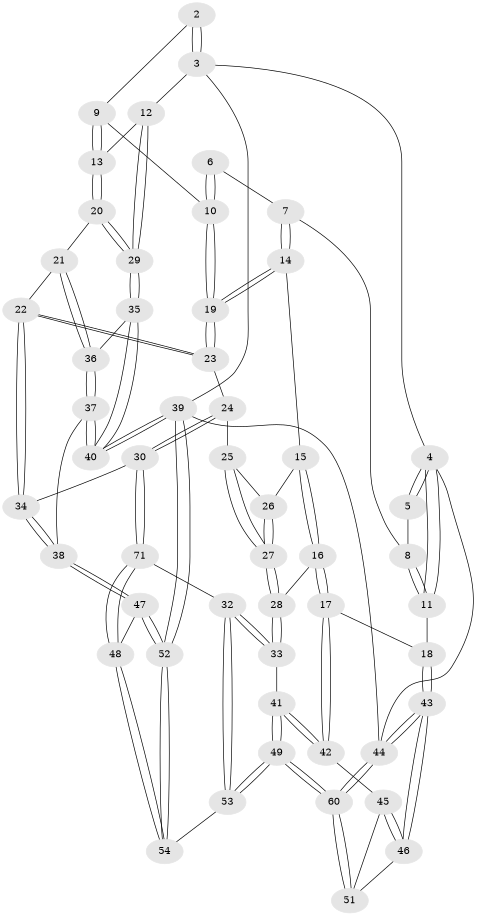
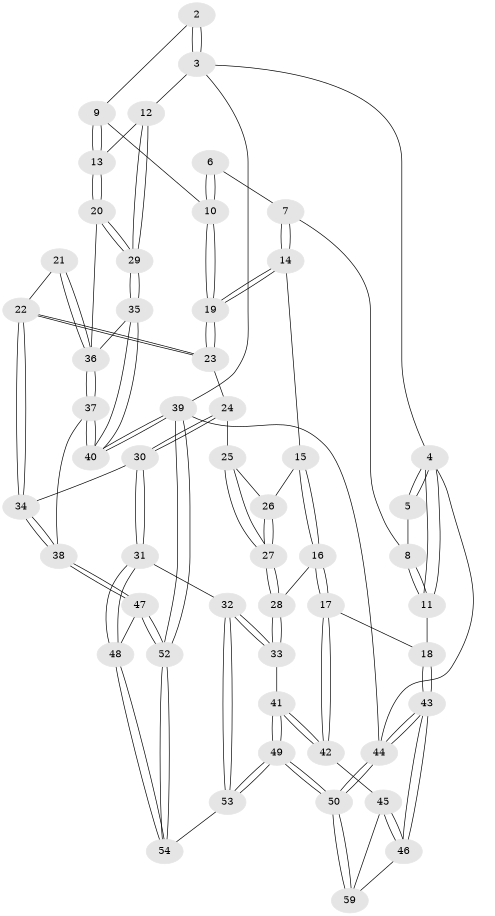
(78, 236) -> (94, 286)
(140, 556) -> (140, 556)
(334, 802) -> (334, 802)
(350, 901) -> (350, 901)
